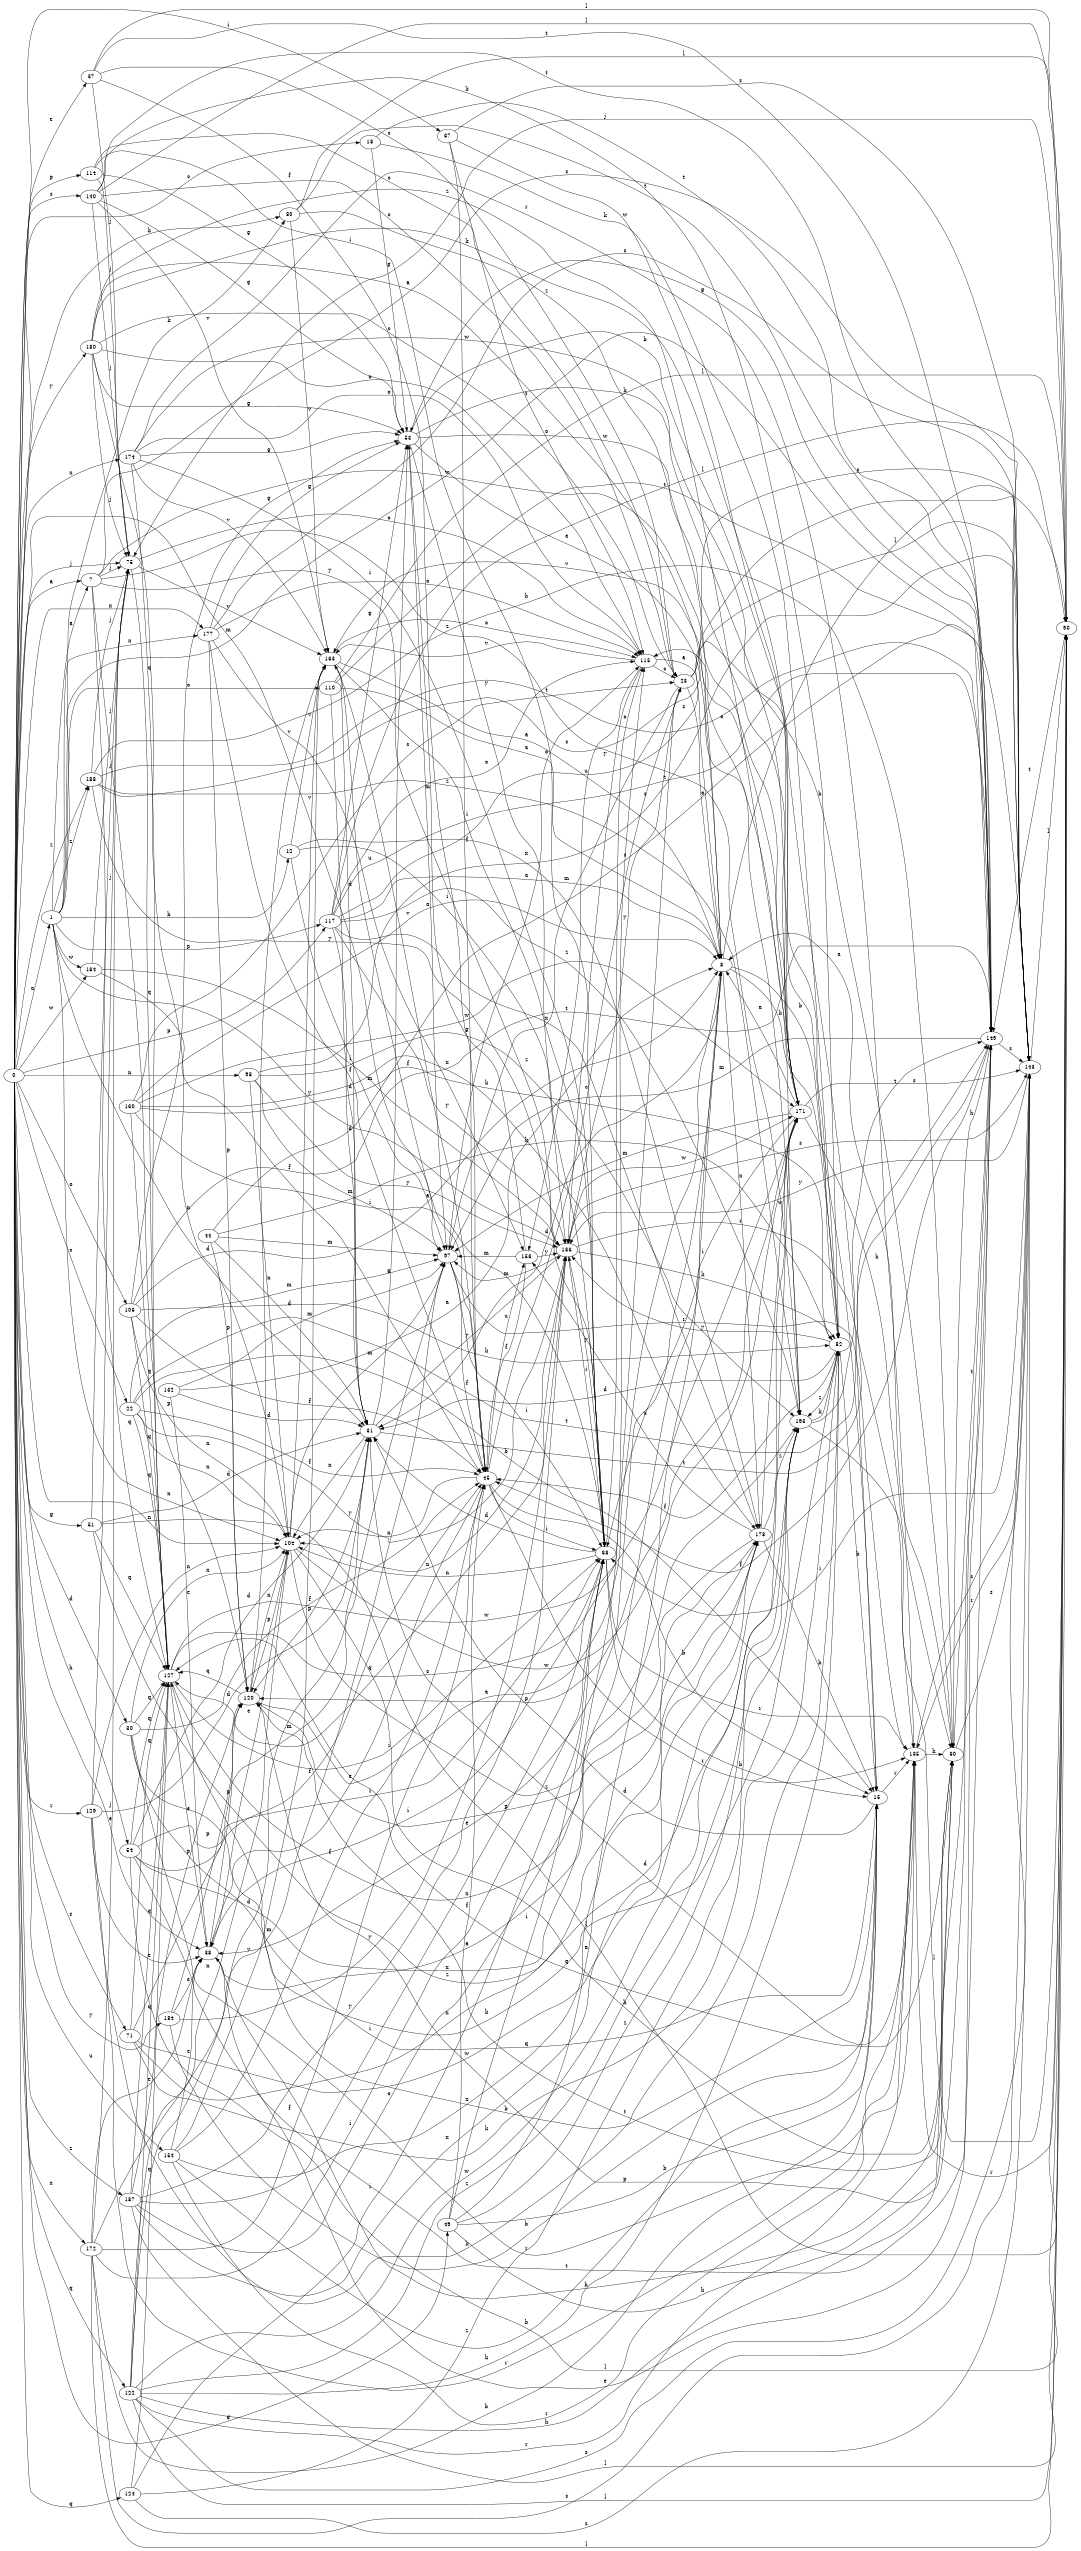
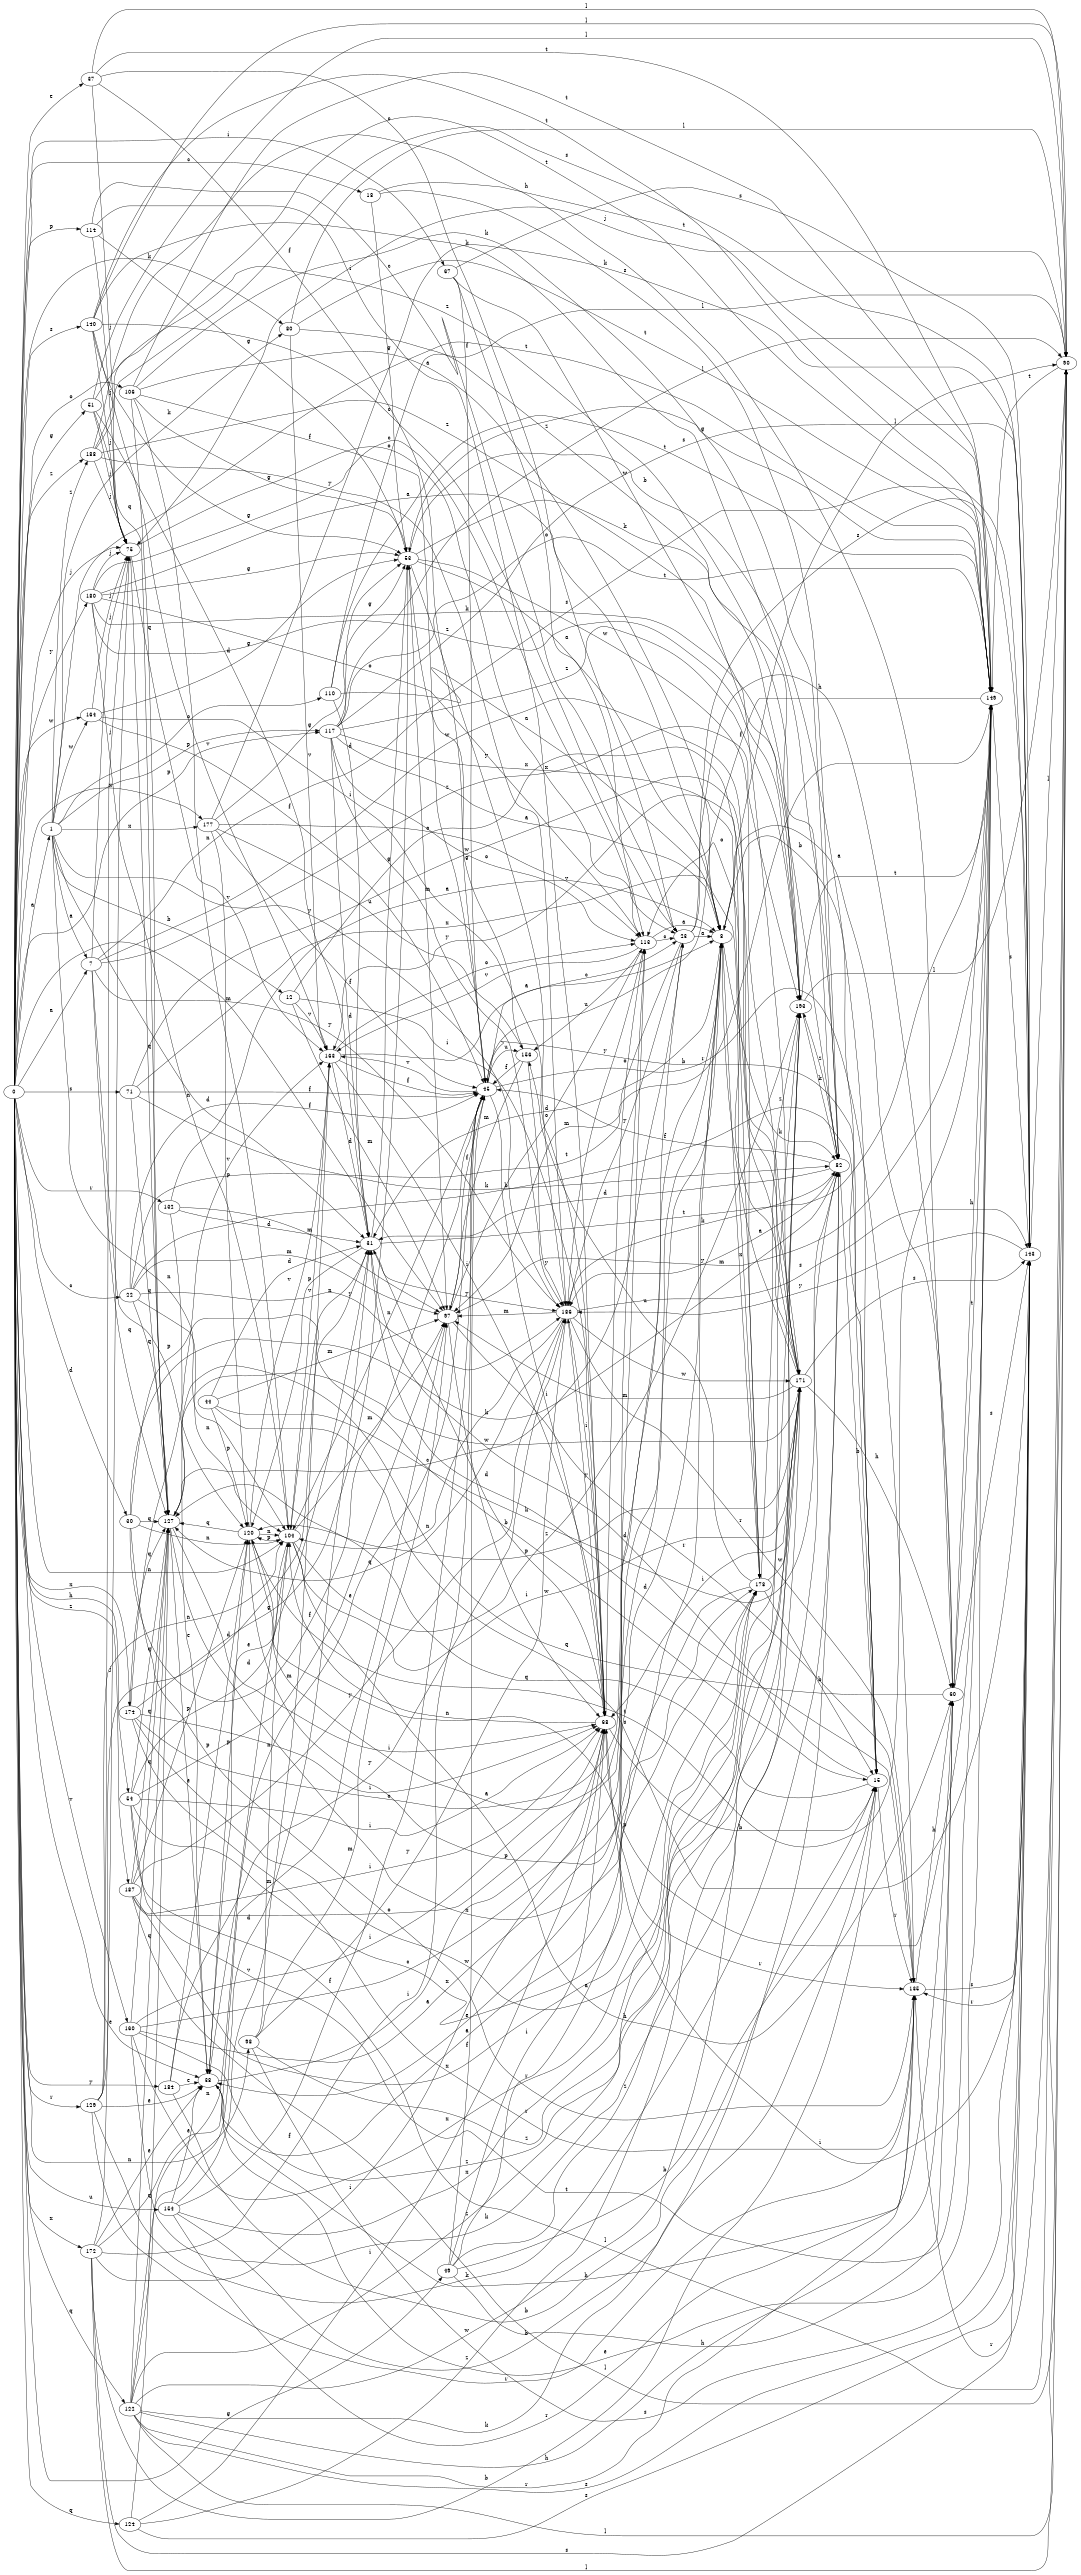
none -> (256, 649)
(467, 1016) -> (467, 2162)
none -> (54, 1191)
none -> (33, 1610)
